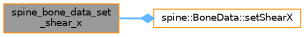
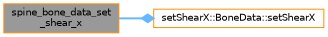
(227, 18) -> (239, 18)
